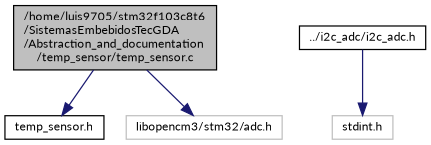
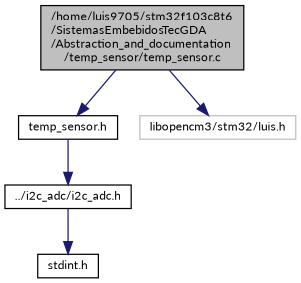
(204, 127) -> (218, 127)
(363, 127) -> (68, 266)
none -> (68, 156)
